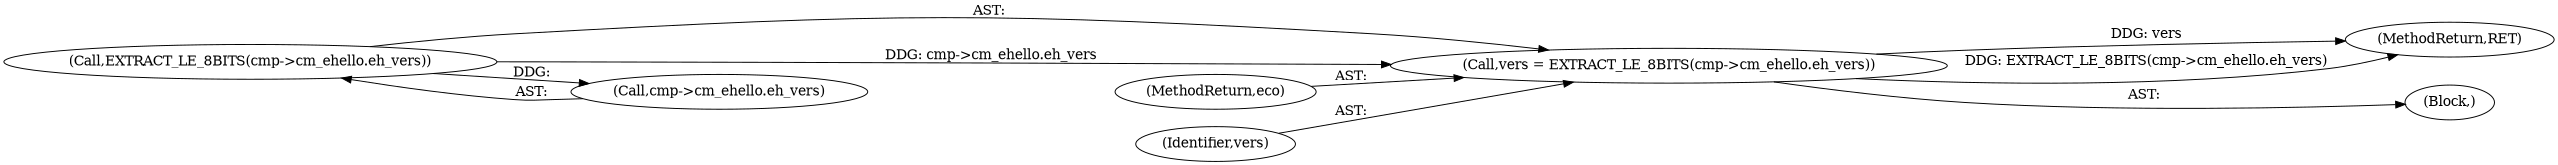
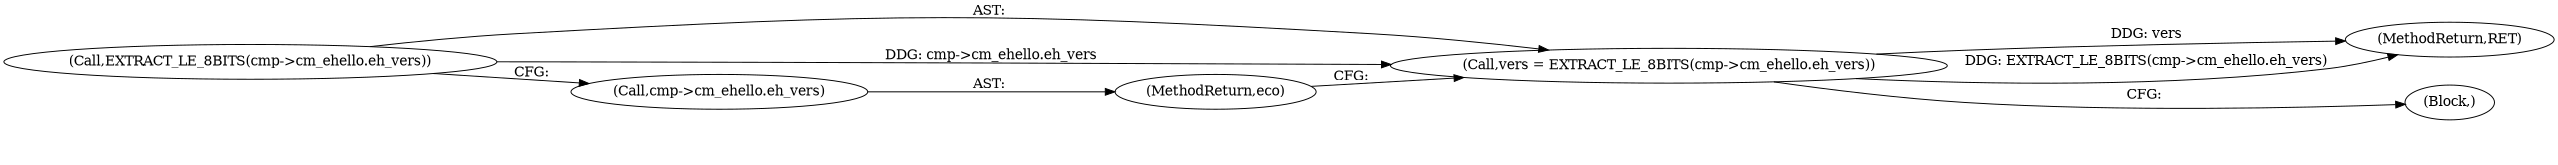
(534, 73) -> (534, 73)
(1353, 77) -> (1353, 77)
(467, 95) -> (986, 92)
(2146, 95) -> (2146, 95)
(1216, 144) -> none
